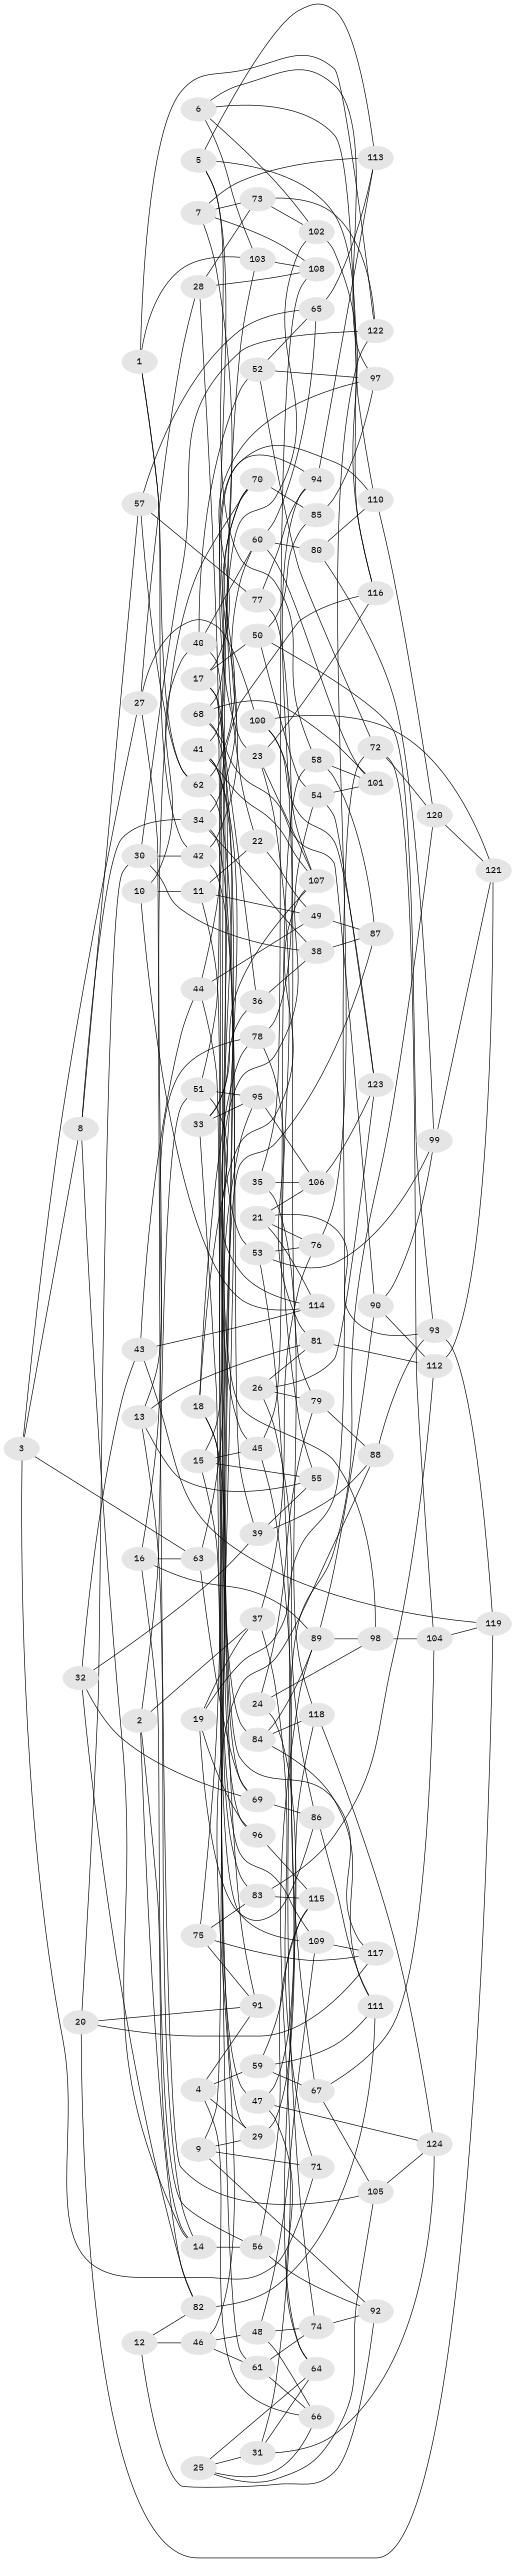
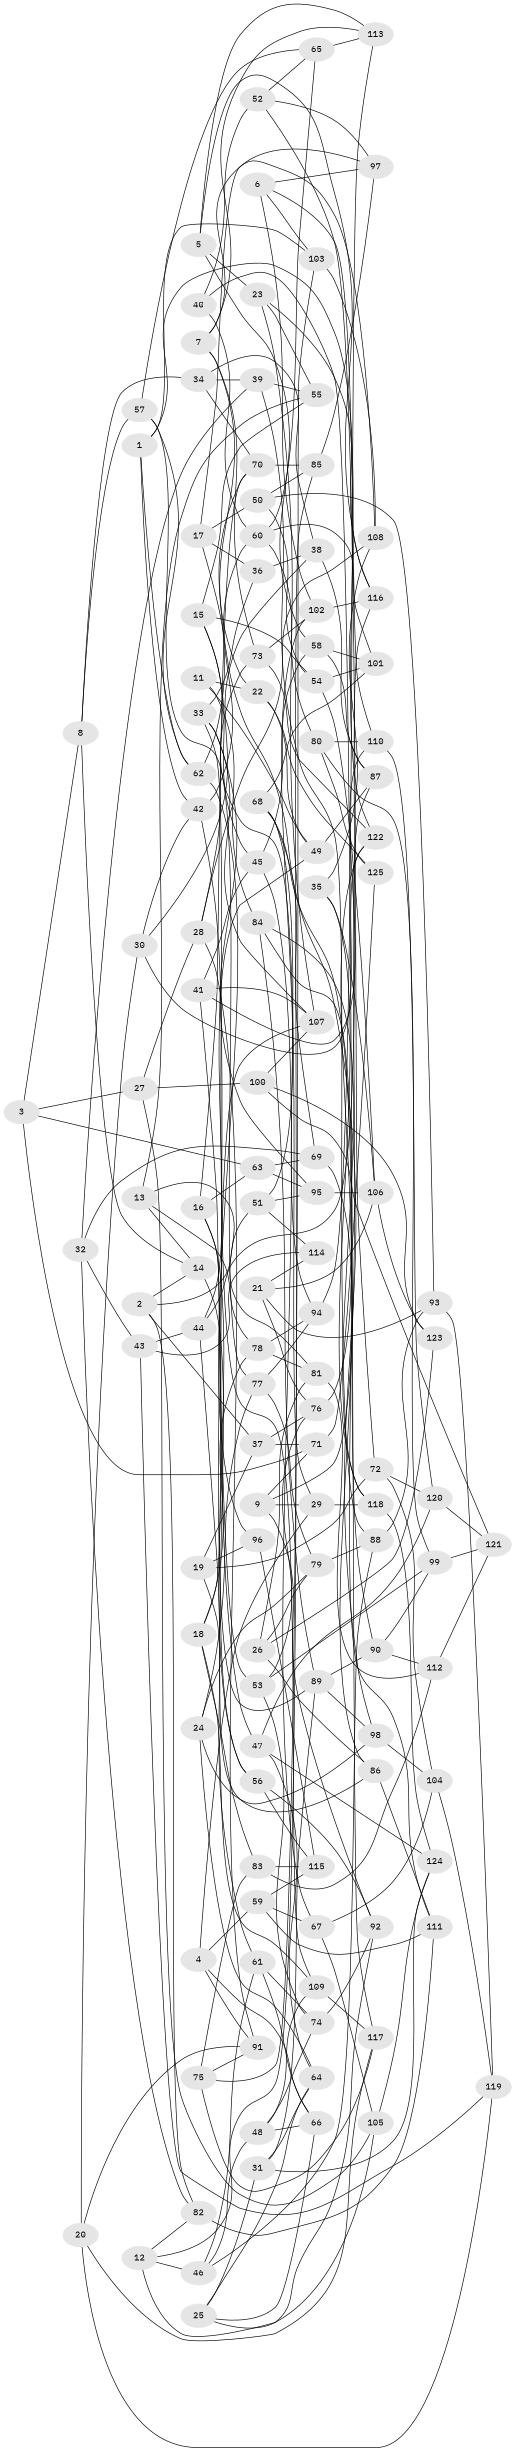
none -> (376, 873)
(140, 891) -> none
(354, 938) -> (360, 947)
none -> (296, 1397)
none -> (225, 1555)
